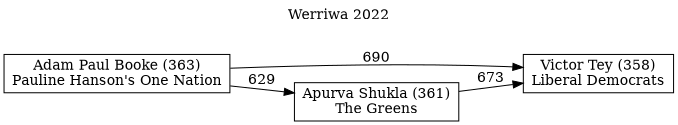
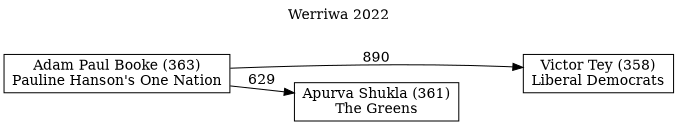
(377, 58) -> (377, 58)
(486, 88) -> none
